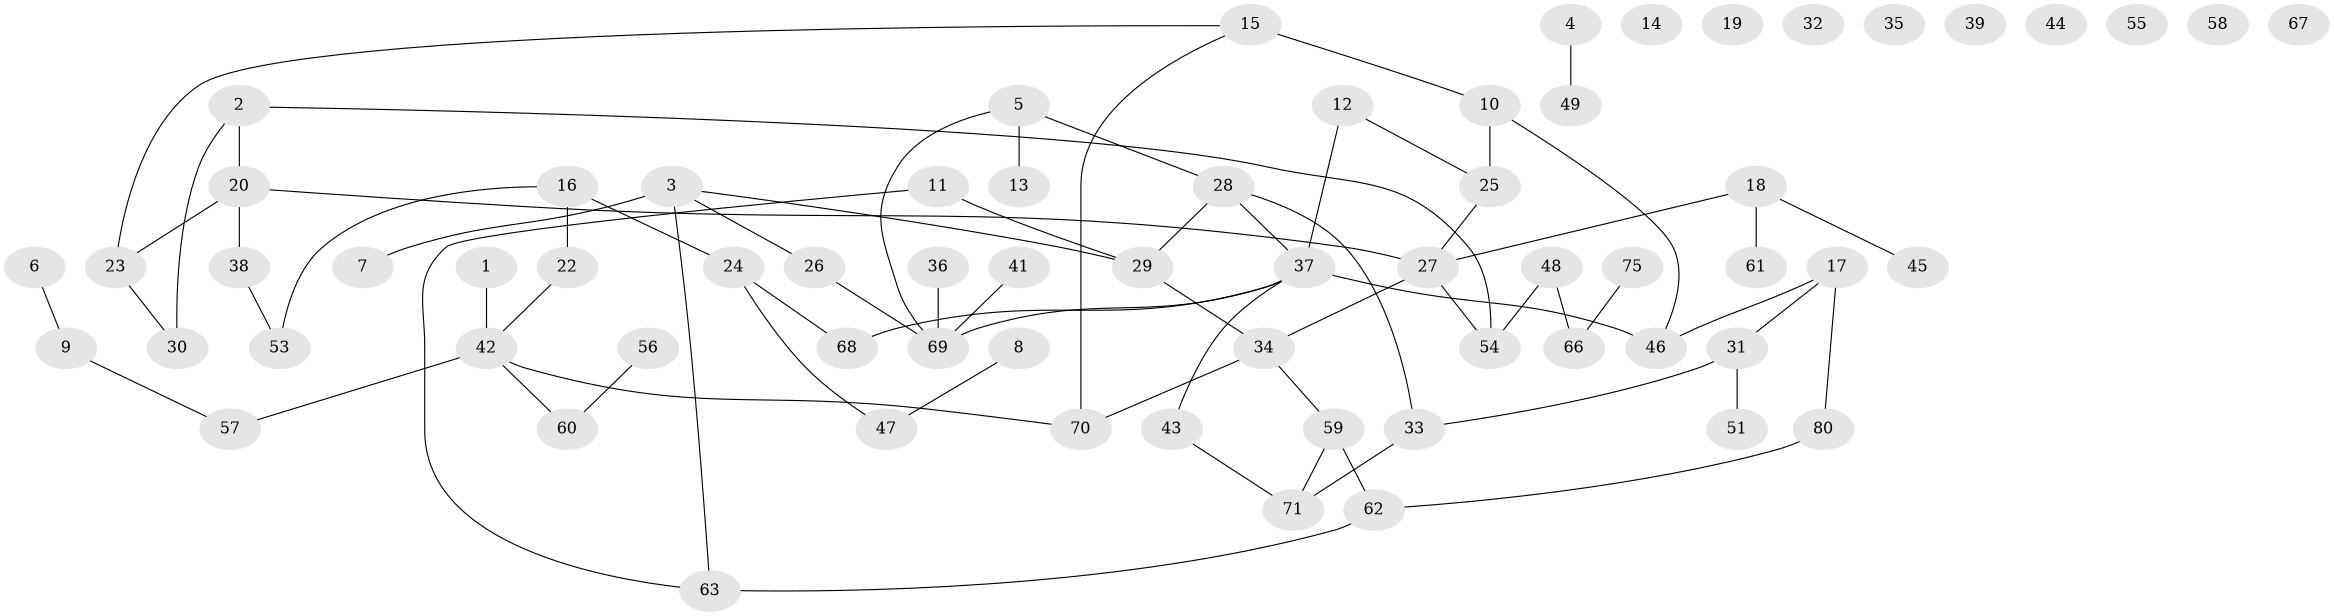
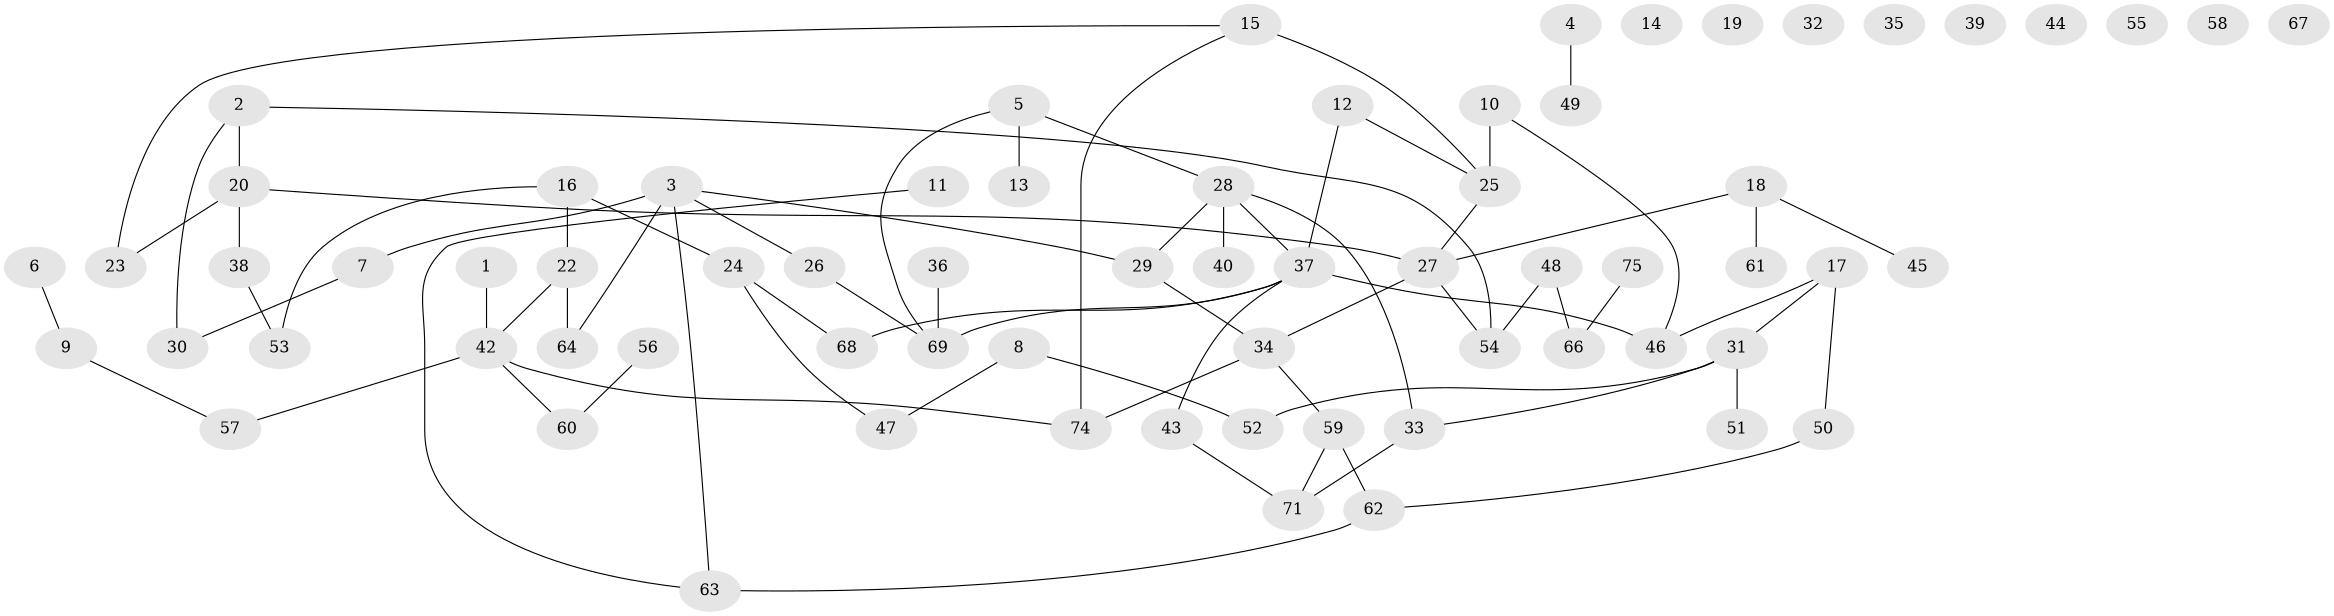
(1371, 64) -> (1386, 87)
(1038, 230) -> none
(1019, 267) -> none
none -> (1224, 267)
(147, 308) -> (270, 308)
none -> (567, 348)
(1081, 429) -> (1081, 429)
none -> (1253, 429)
(1824, 429) -> (1824, 429)
